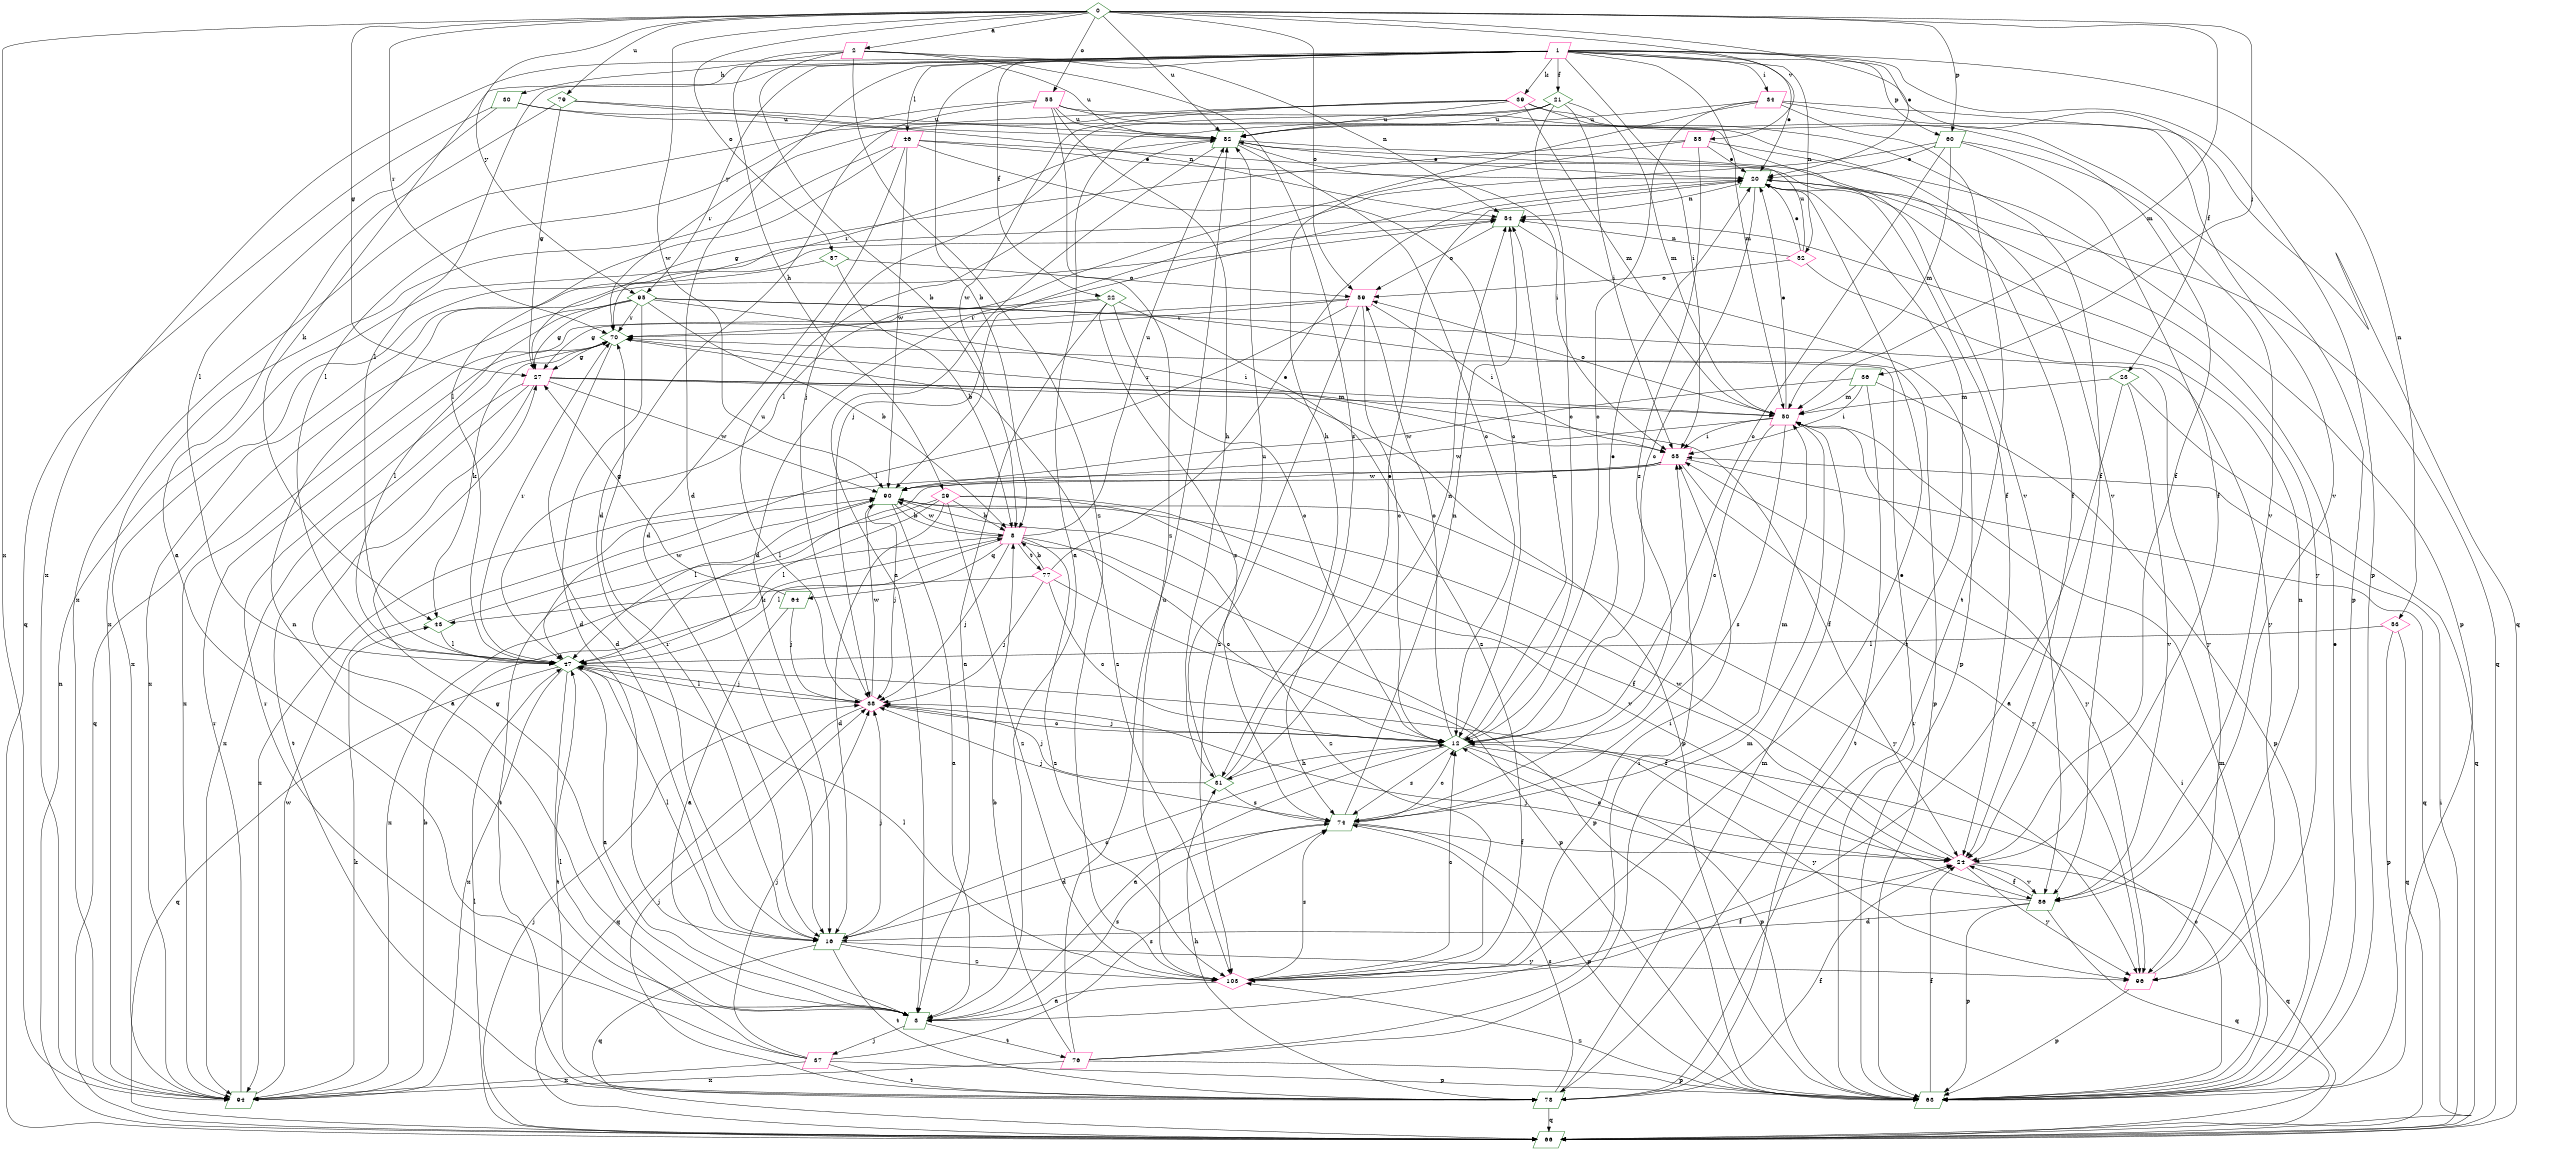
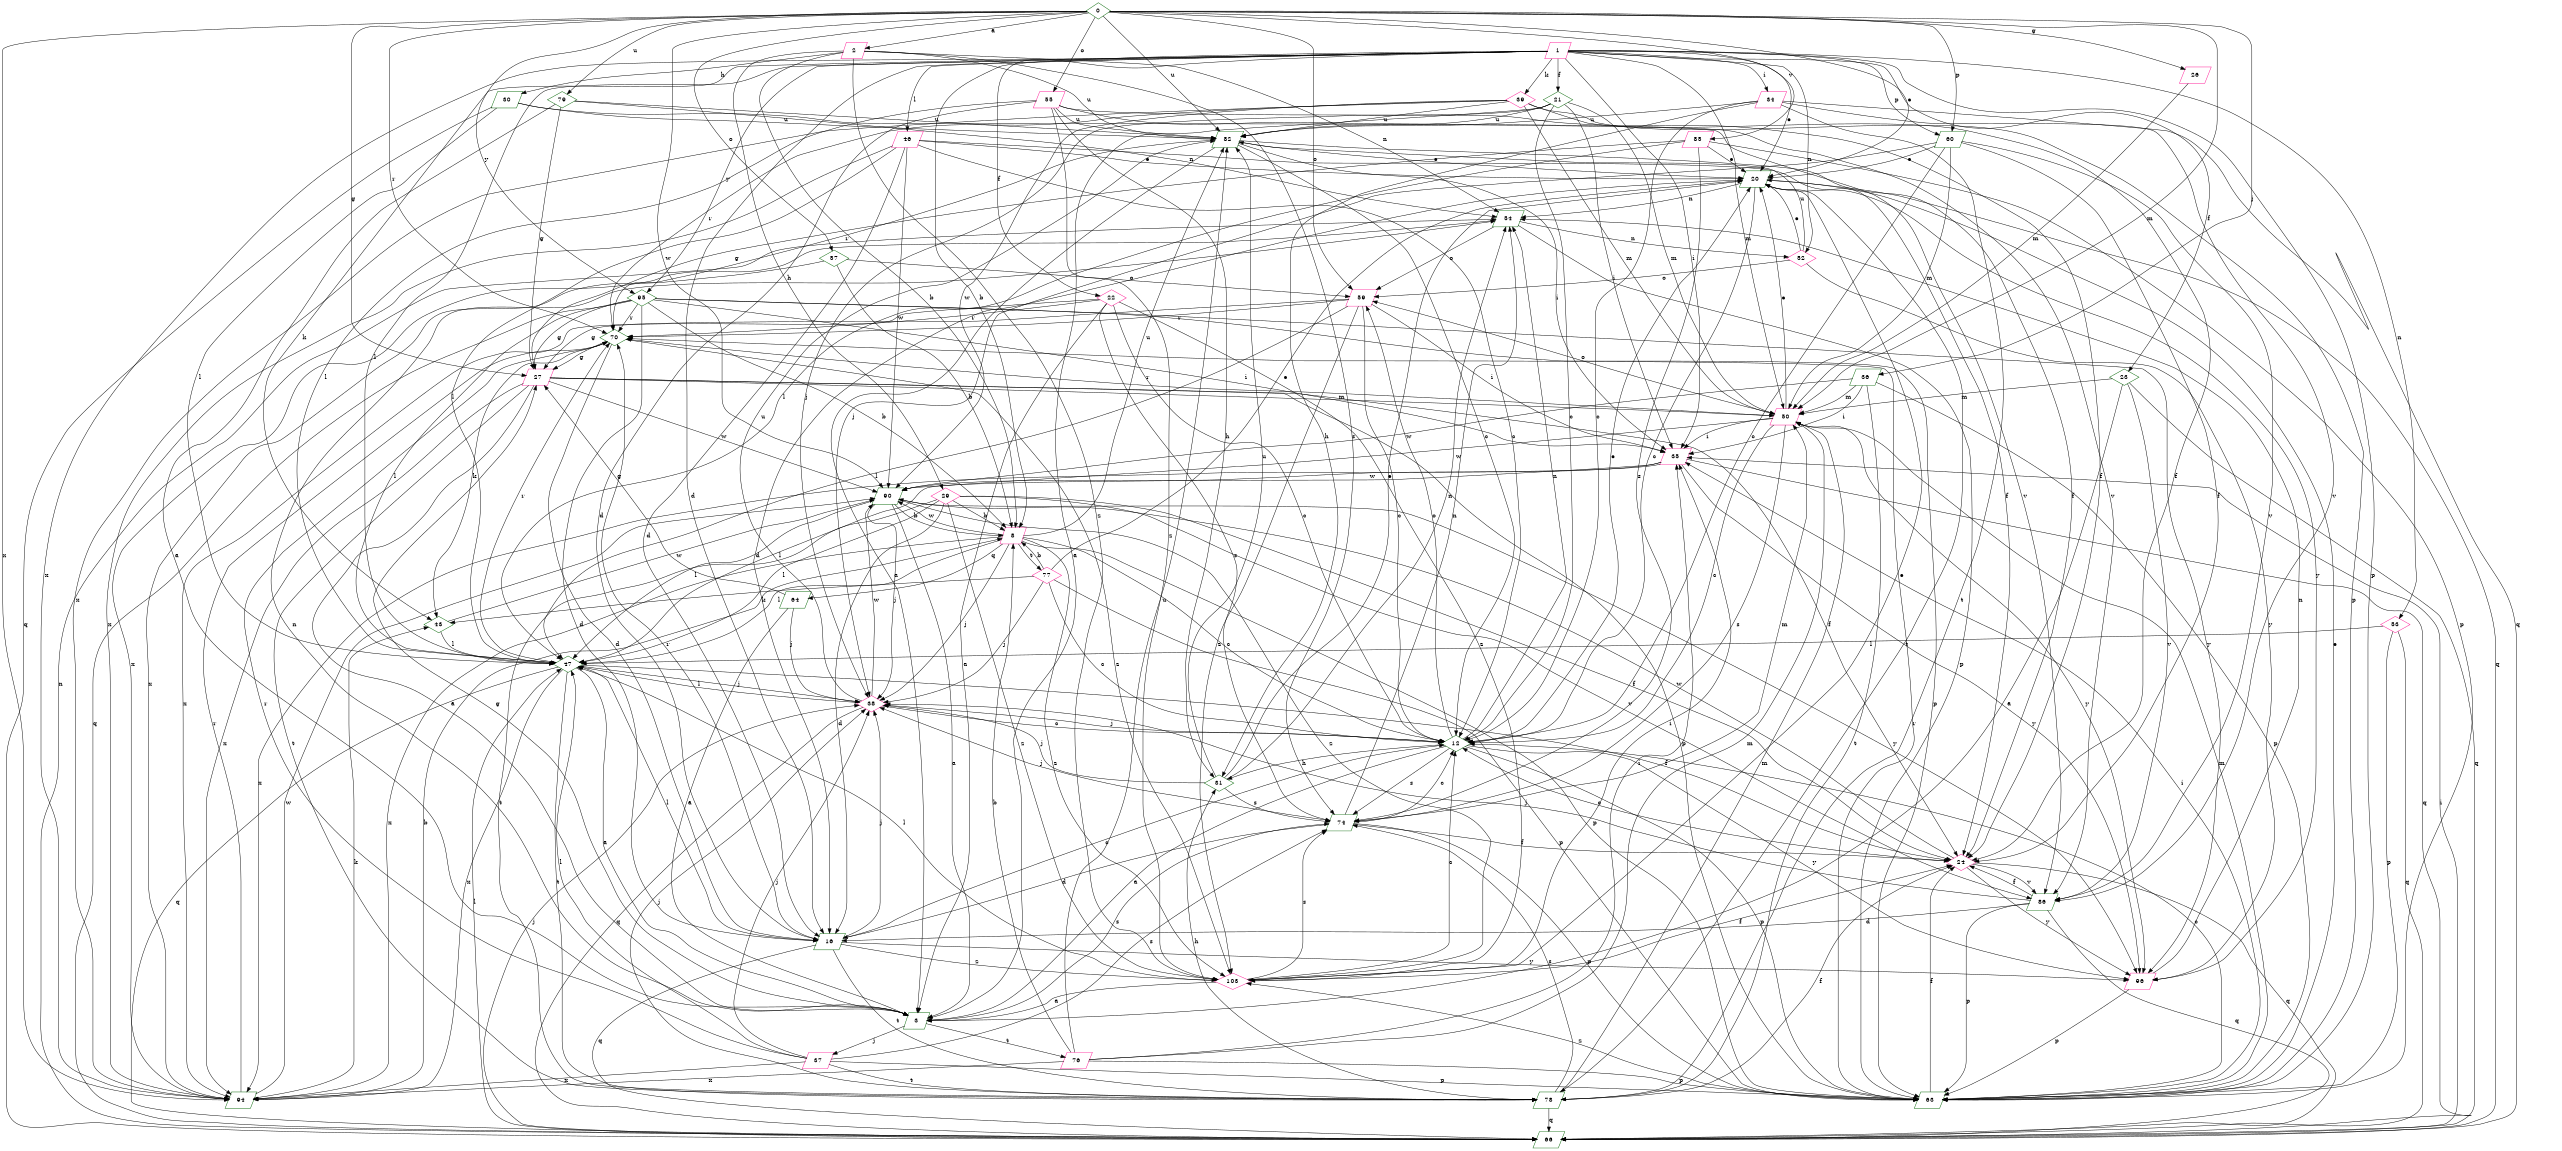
none -> (2195, 75)
(1657, 239) -> (1651, 245)
(1112, 298) -> (1112, 298)
